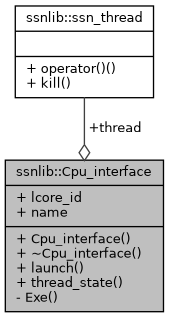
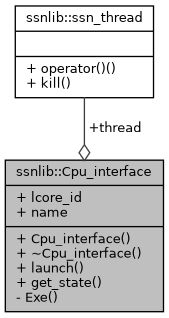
(70, 283) -> (59, 283)
